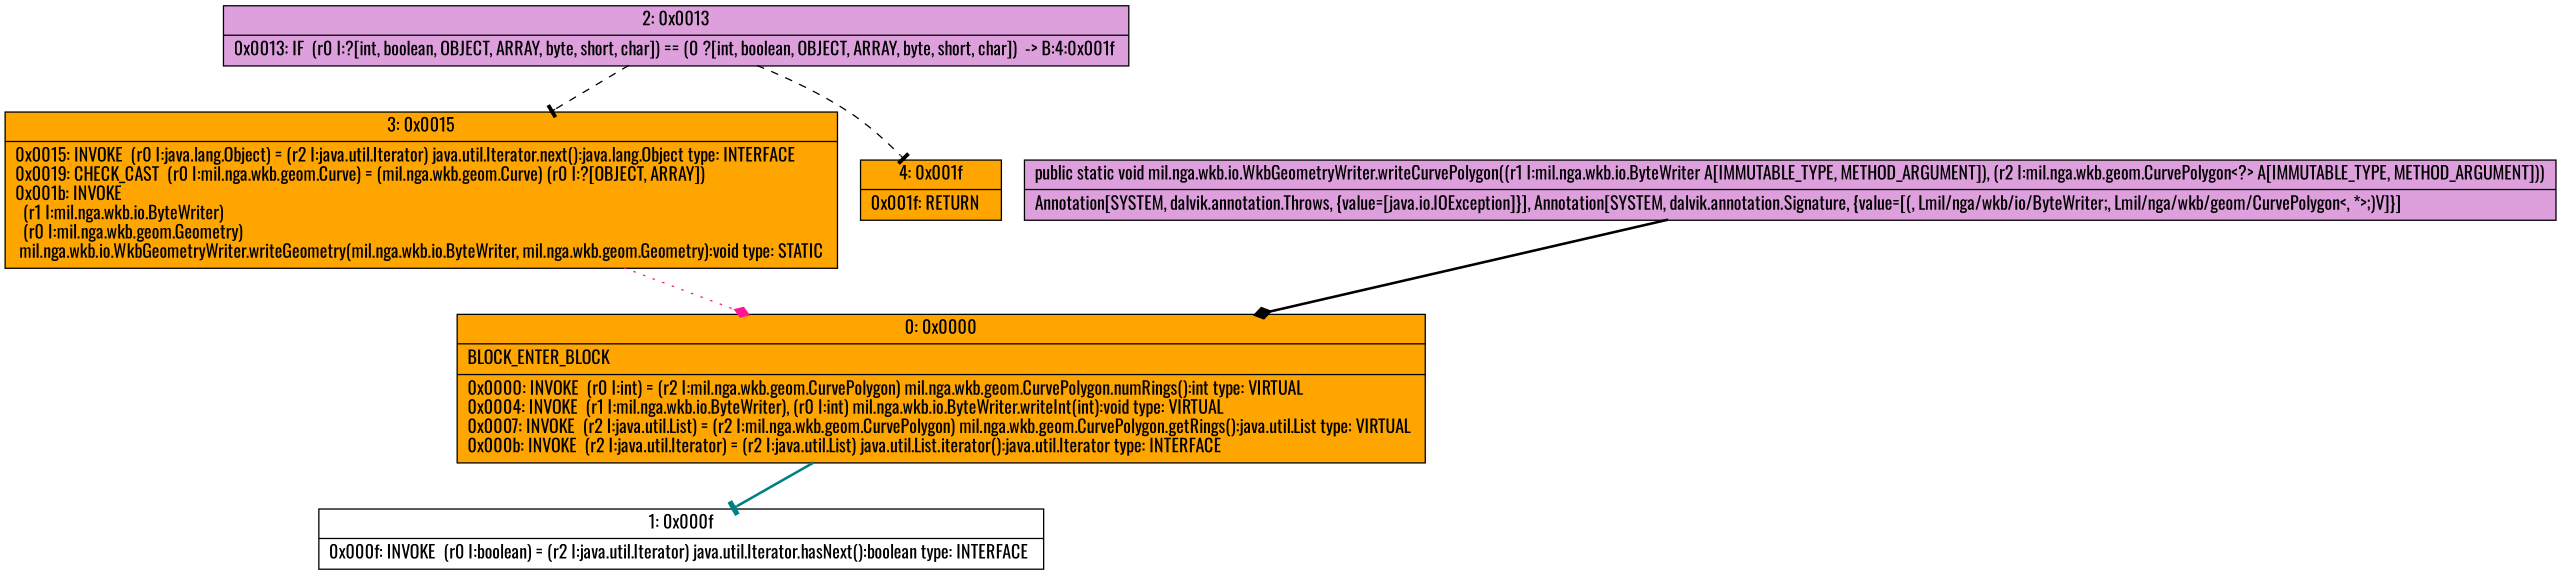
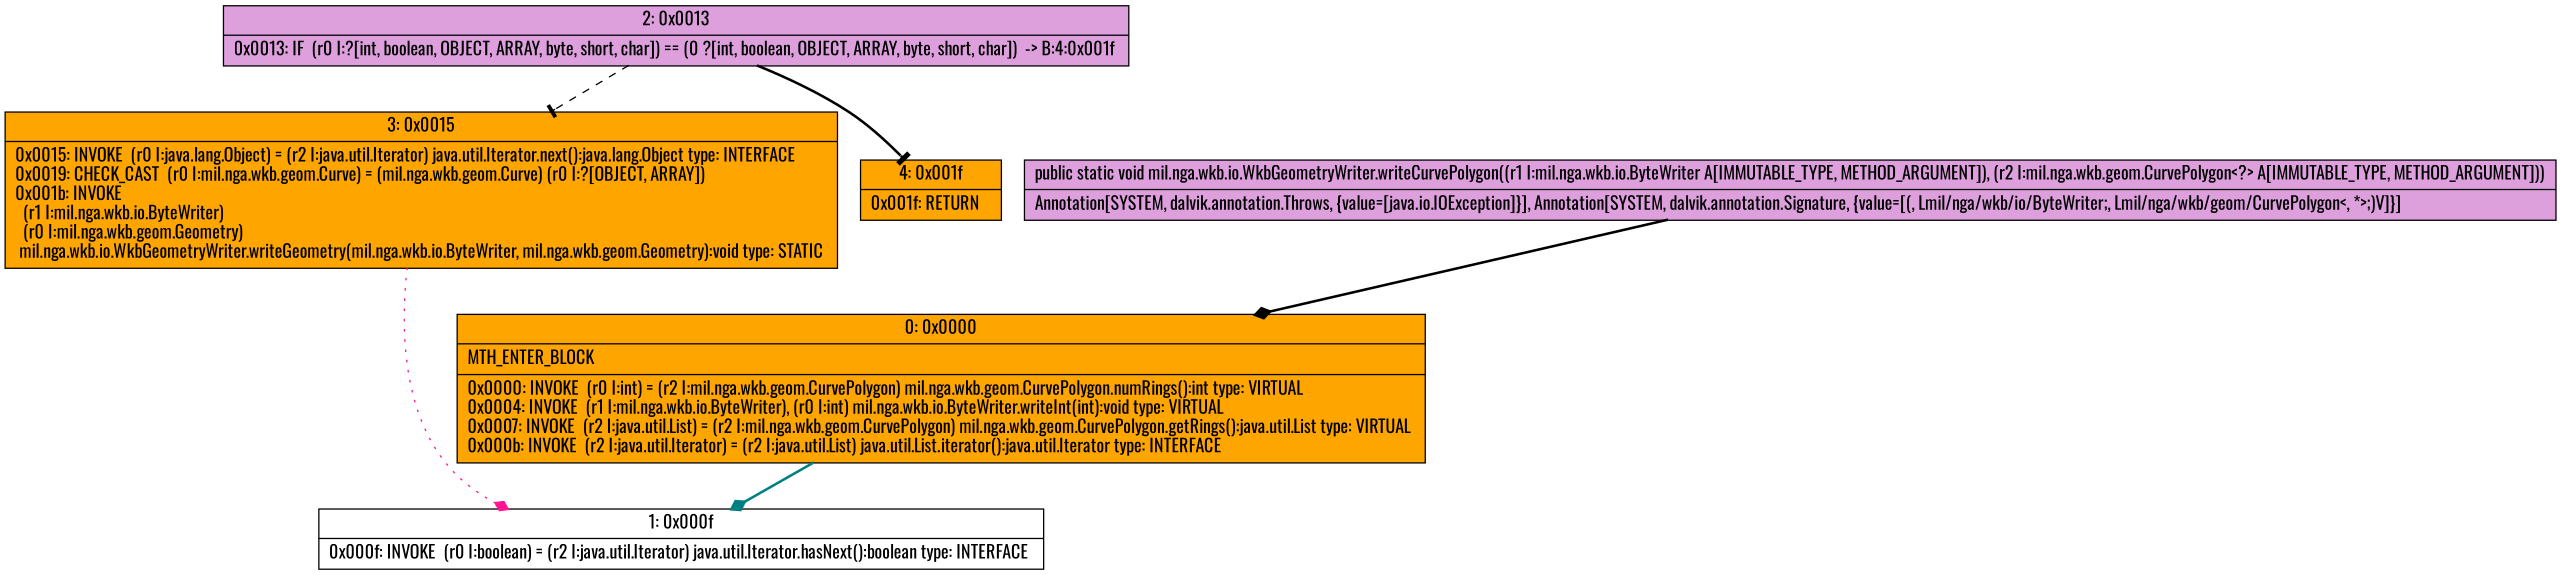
(834, 103) -> (834, 103)
(679, 289) -> (415, 400)
(539, 359) -> (531, 359)
(775, 484) -> (775, 484)
